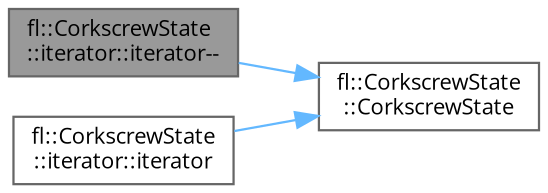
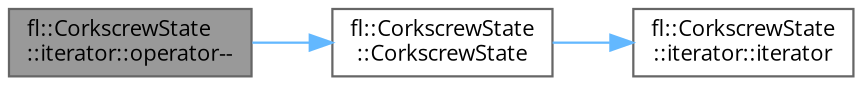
(124, 43) -> (130, 43)
(265, 126) -> (581, 43)
